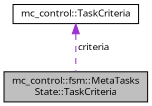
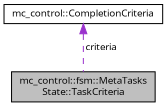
(76, 14) -> (83, 14)
